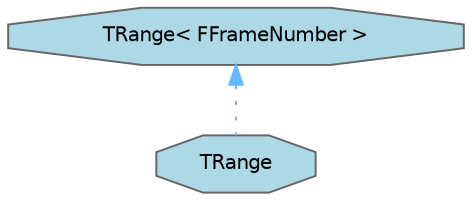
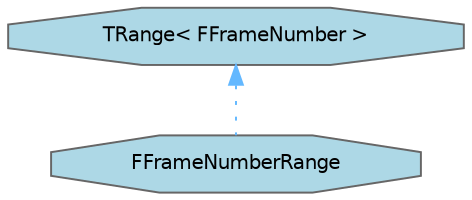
(236, 164) -> (236, 164)
